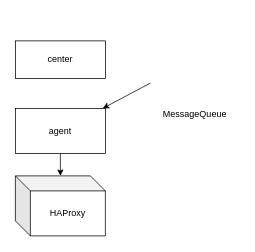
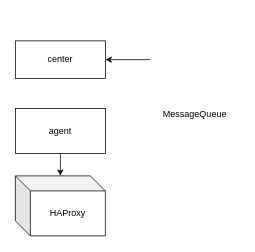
(129, 94) -> (130, 60)
